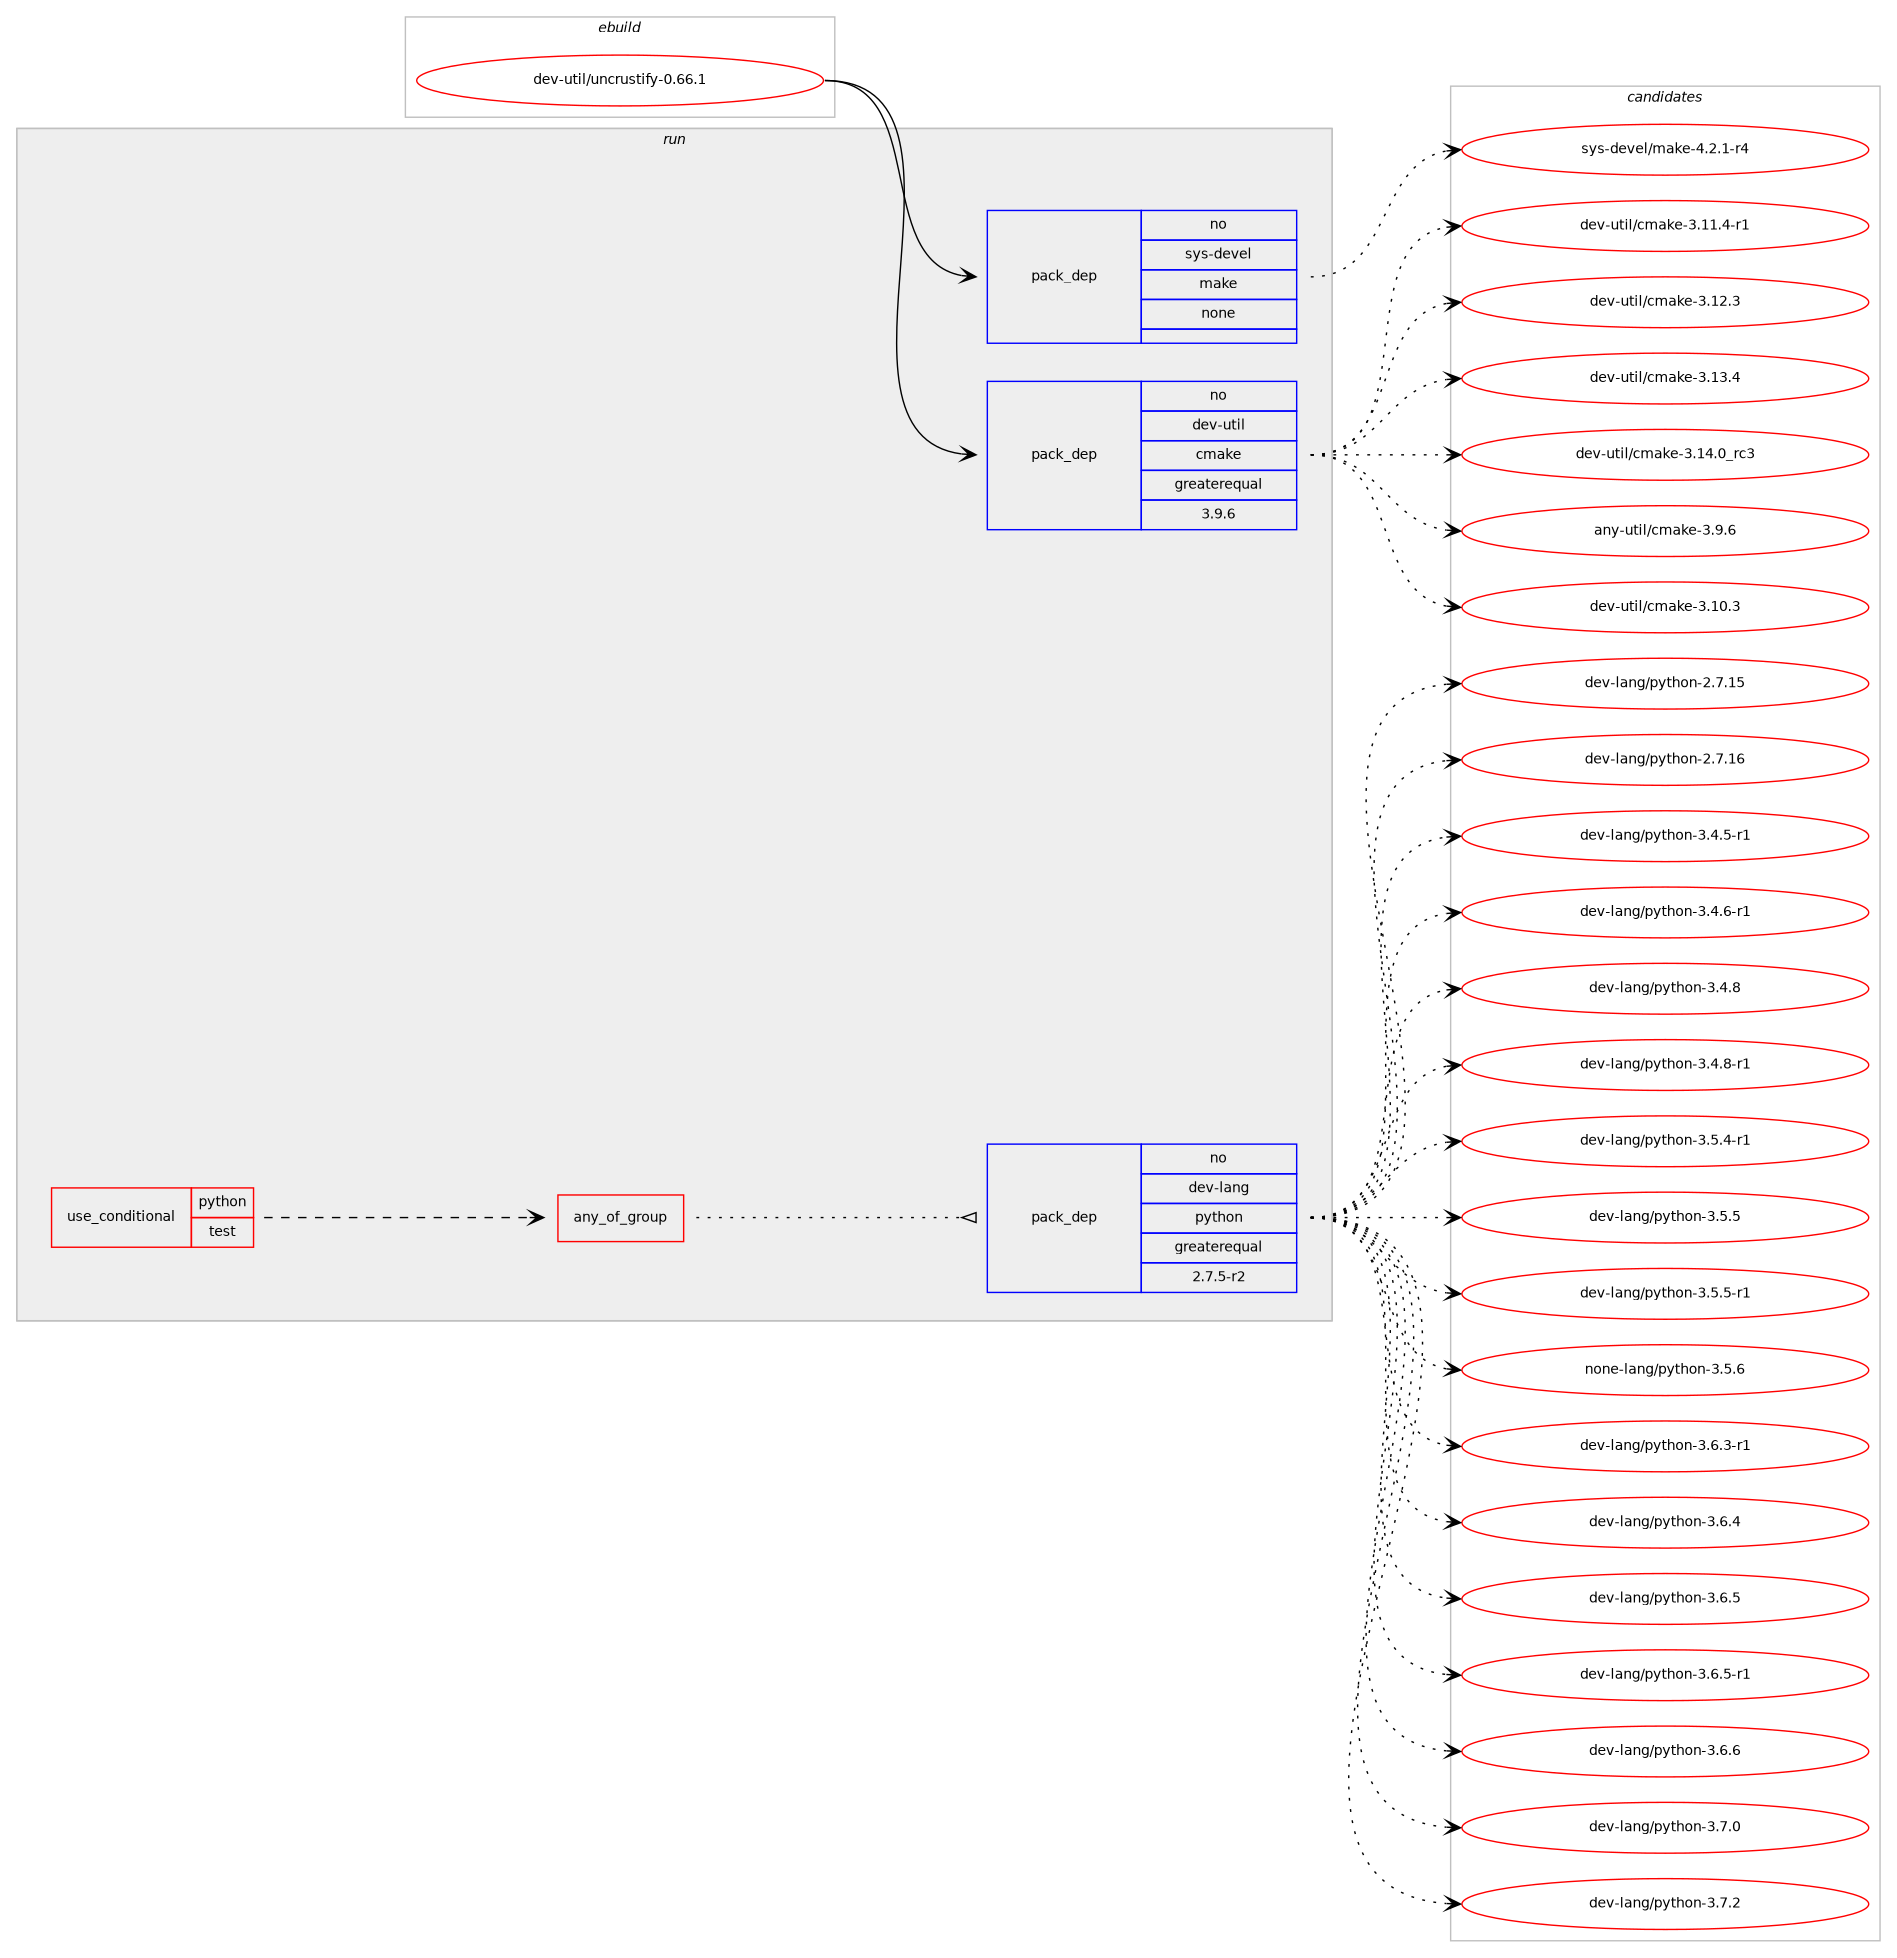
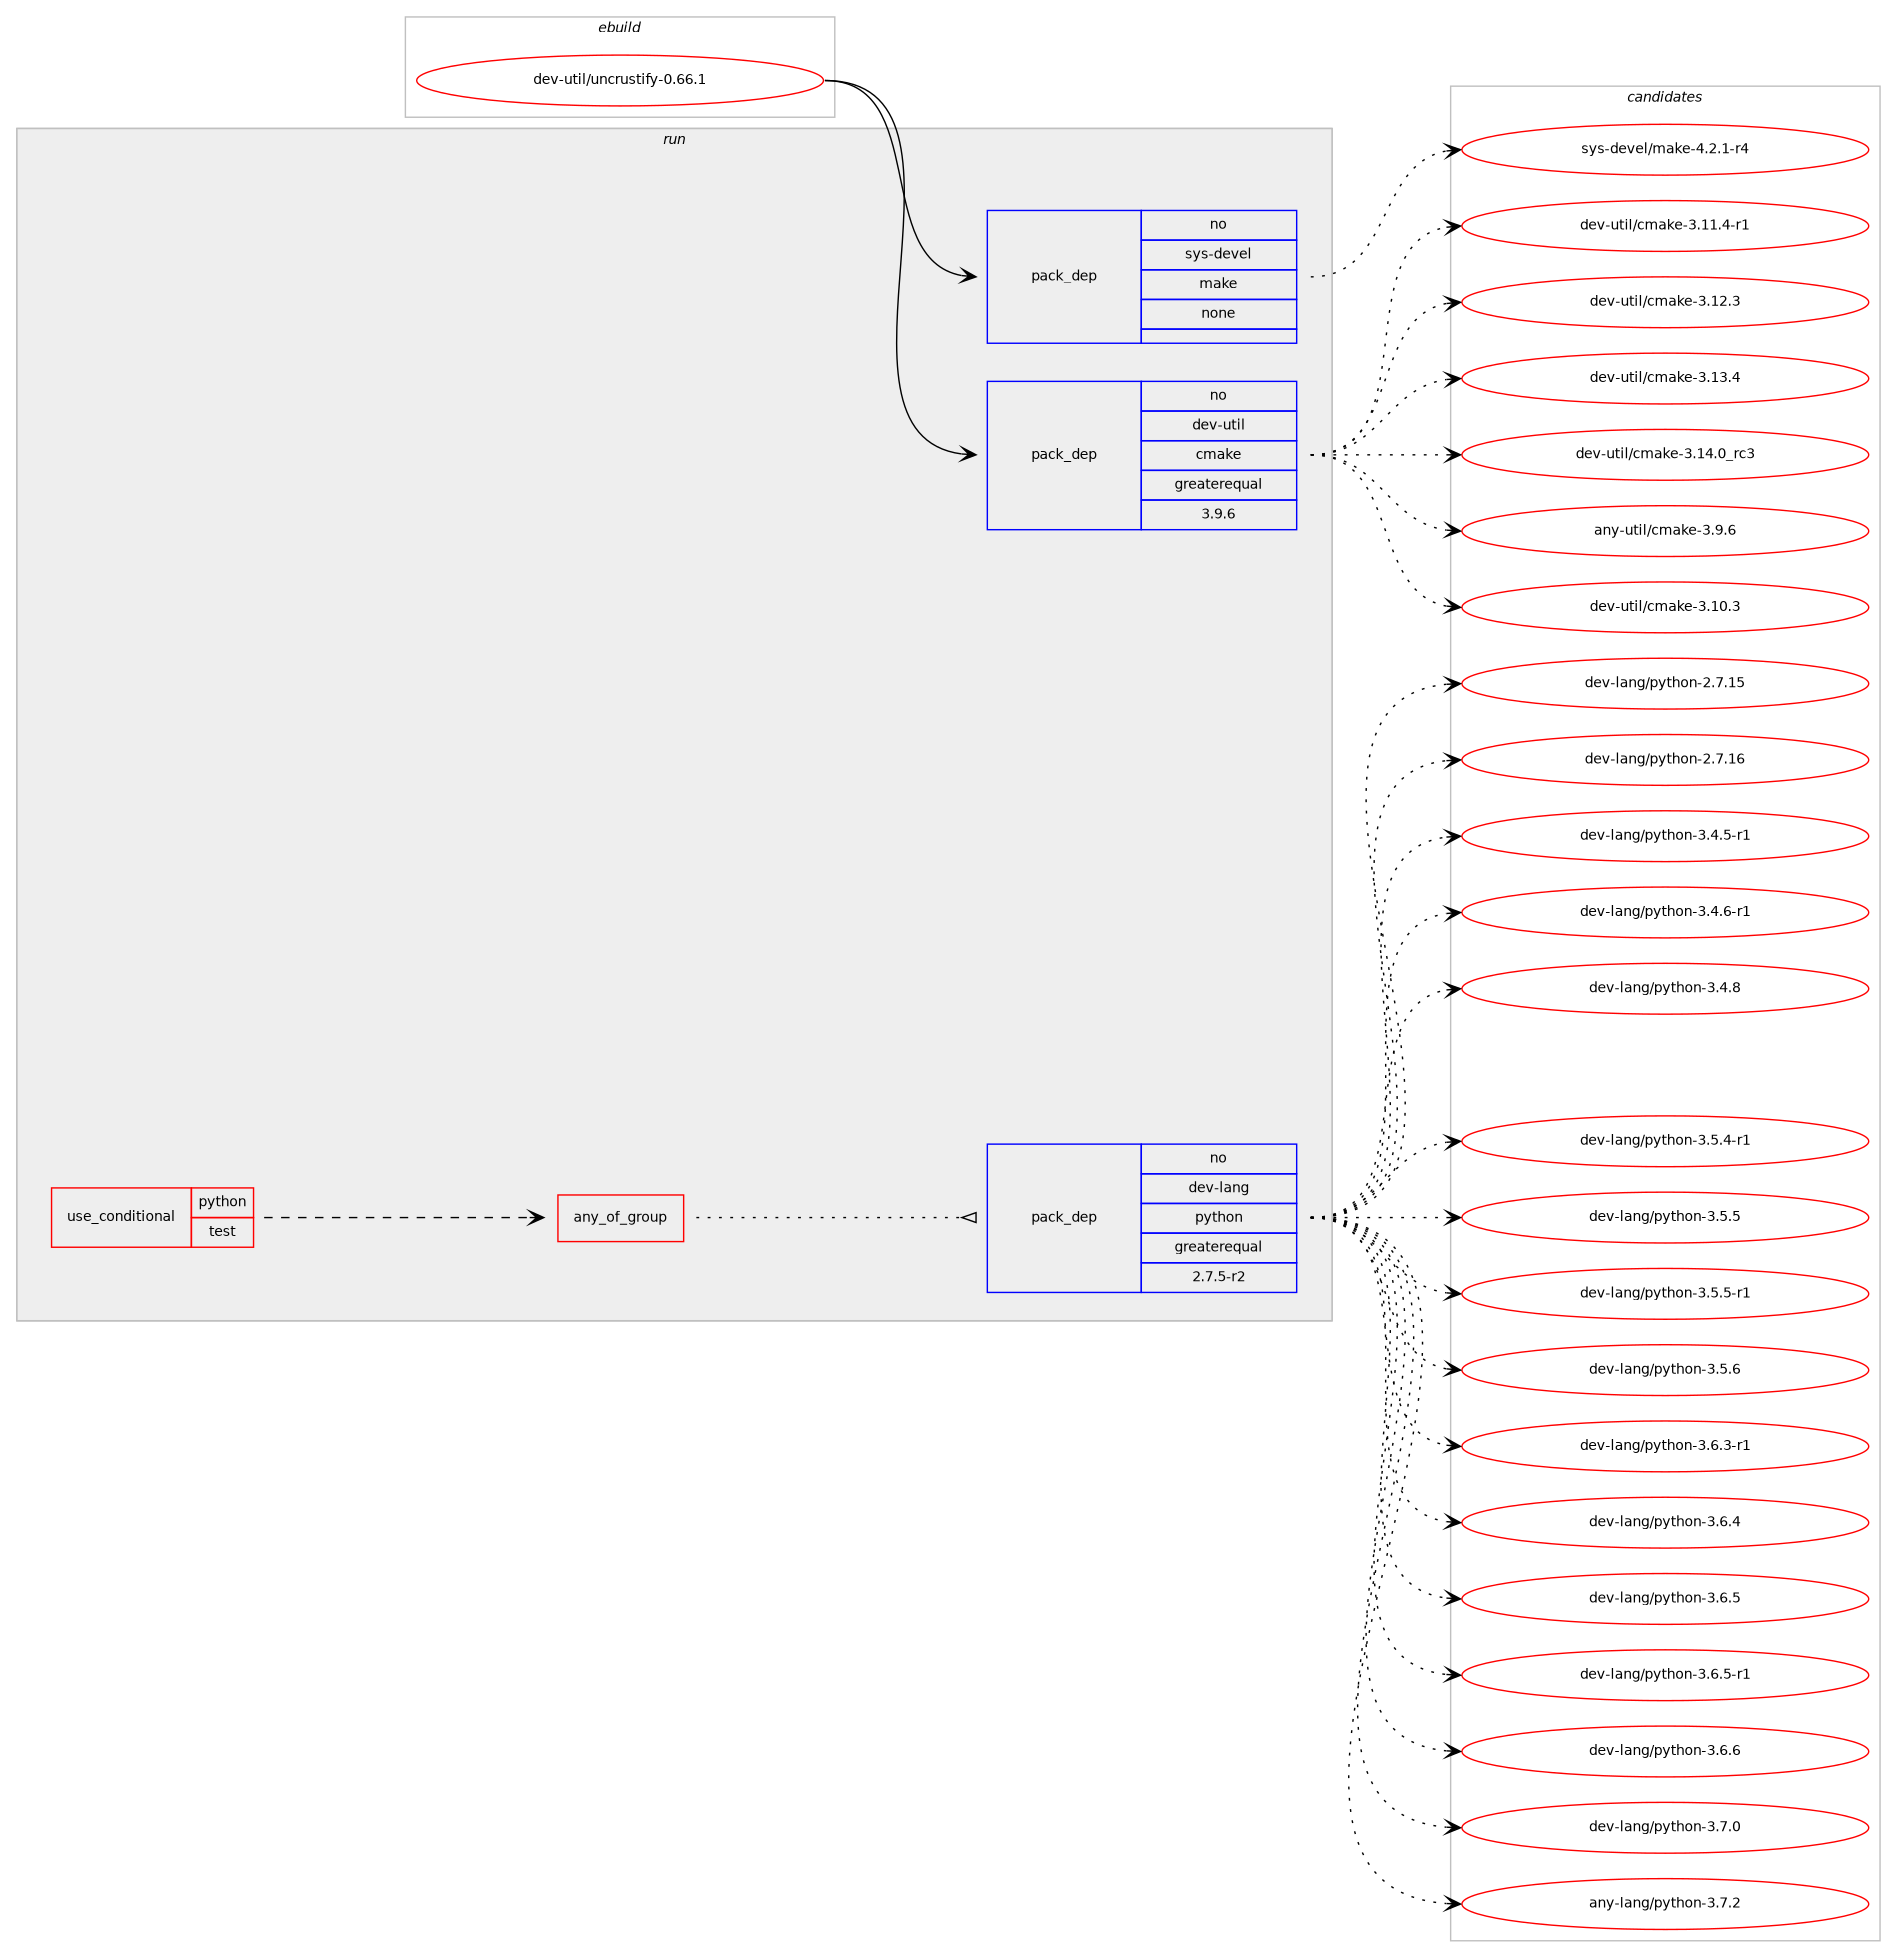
(1665, 1065) -> none
(1665, 1370) -> (1665, 1370)
(1665, 1904) -> (1665, 1904)
